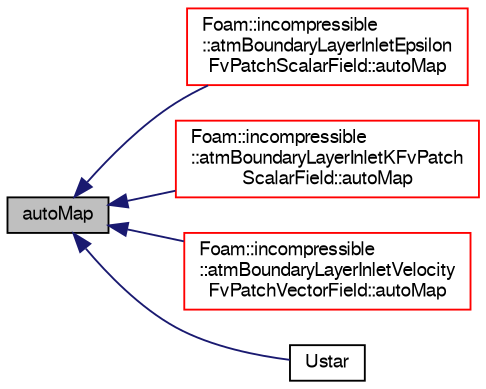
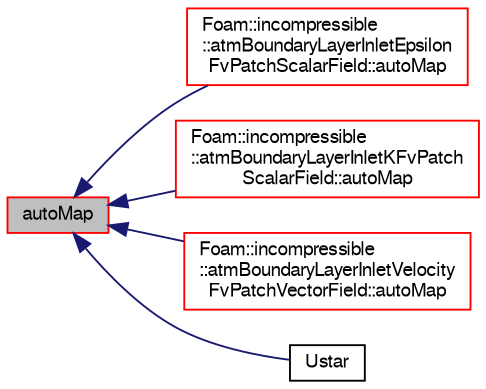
(58, 215) -> (58, 215)
